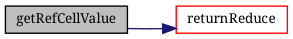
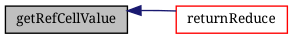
(145, 29) -> (159, 11)
